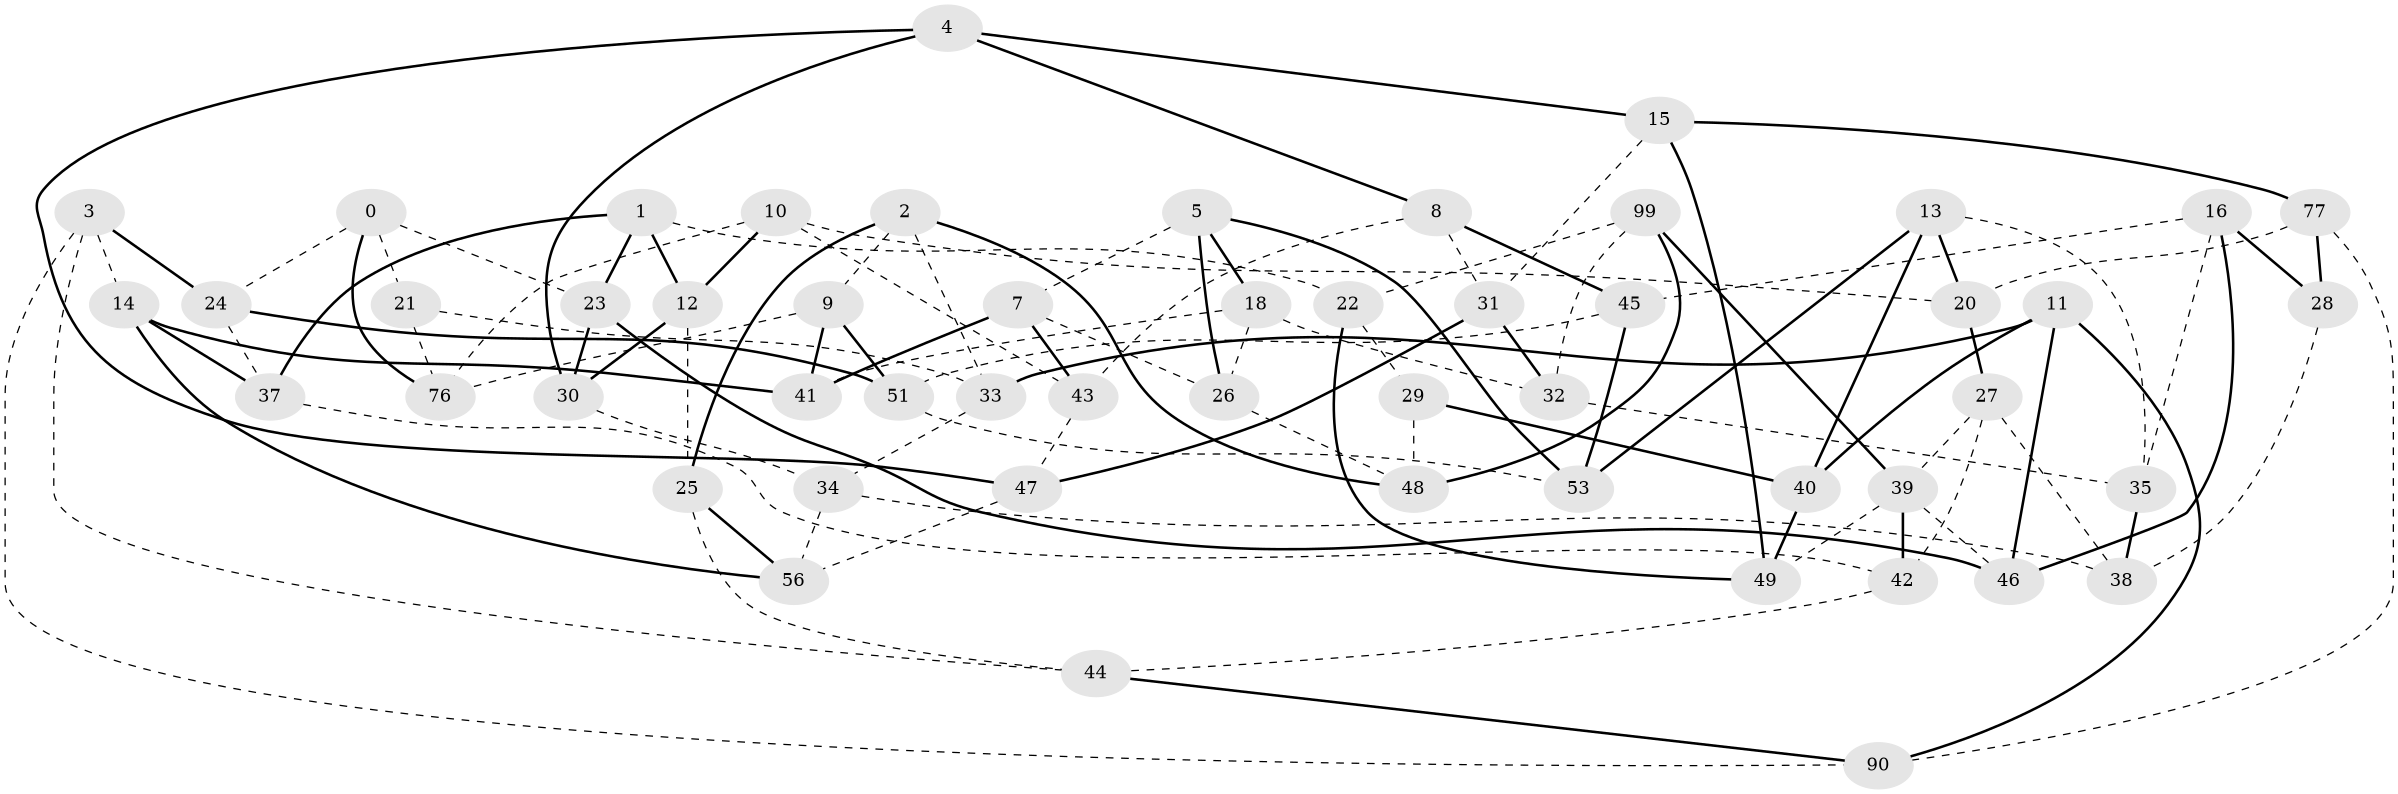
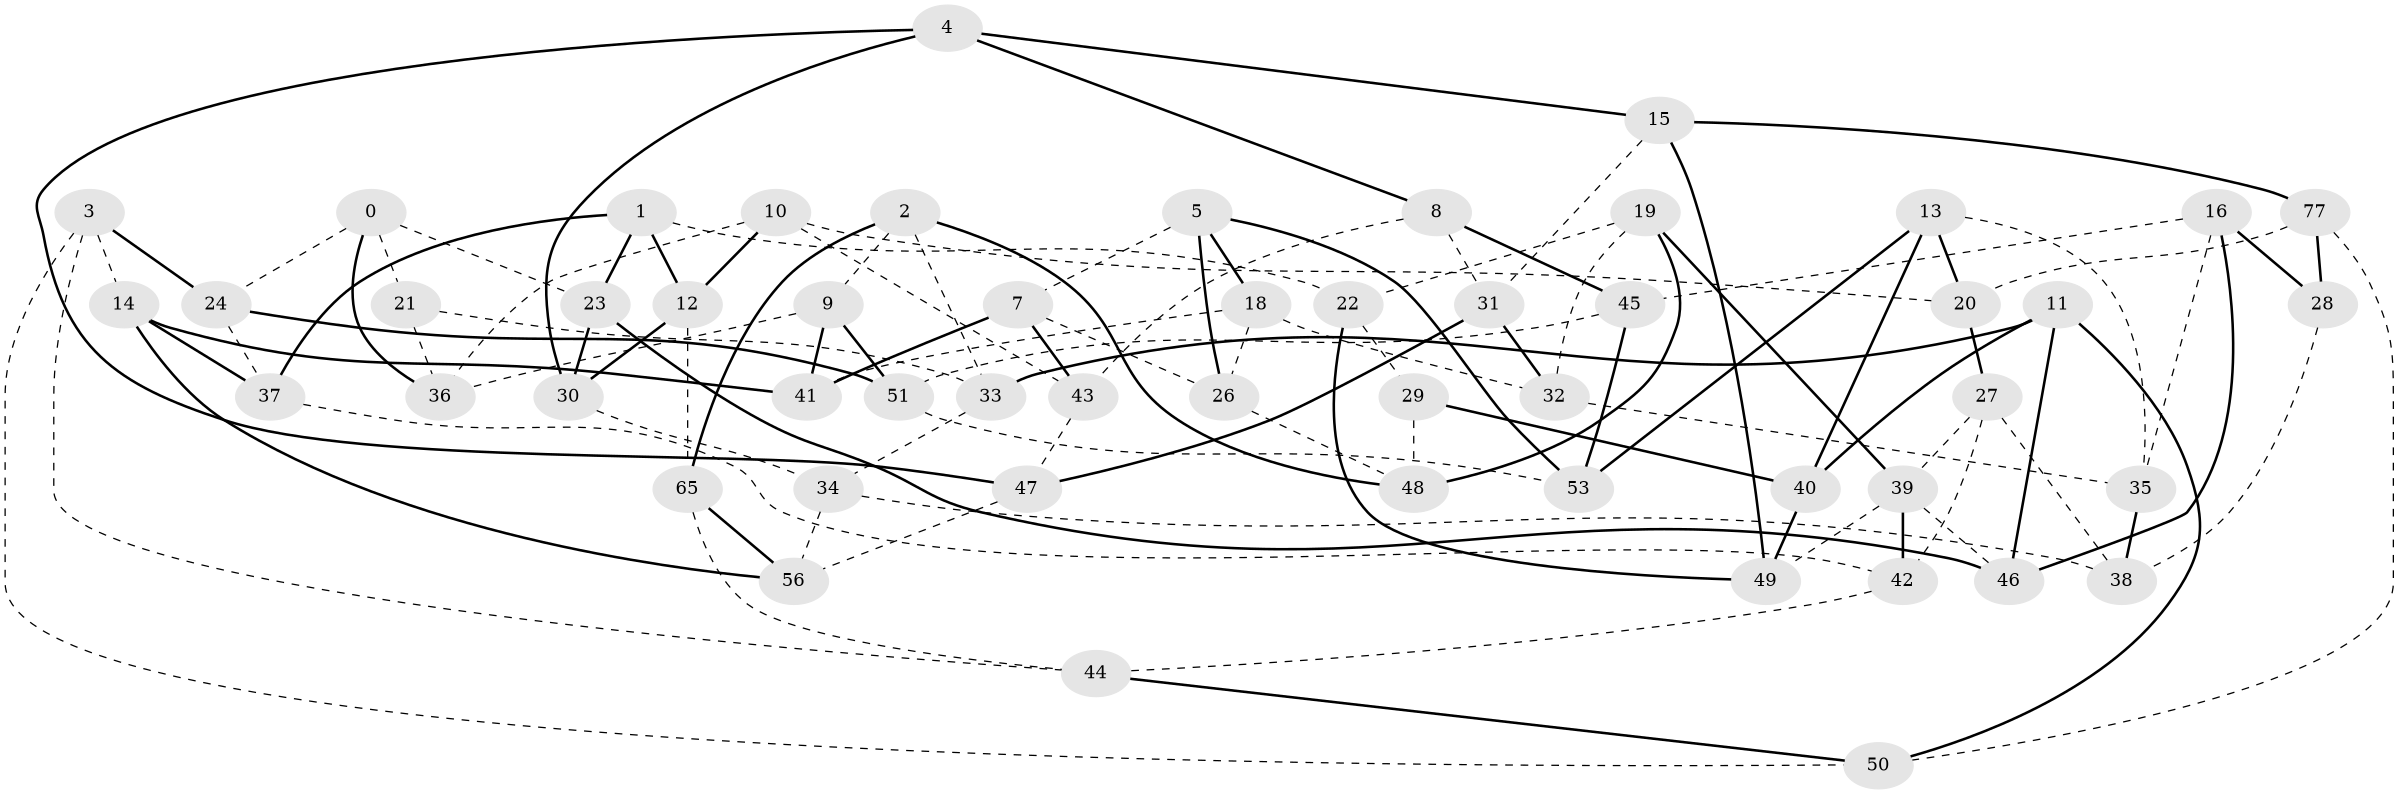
(1646, 213) -> (1646, 213)
(441, 397) -> (441, 397)
(688, 489) -> (688, 489)
(1879, 766) -> (1879, 766)
